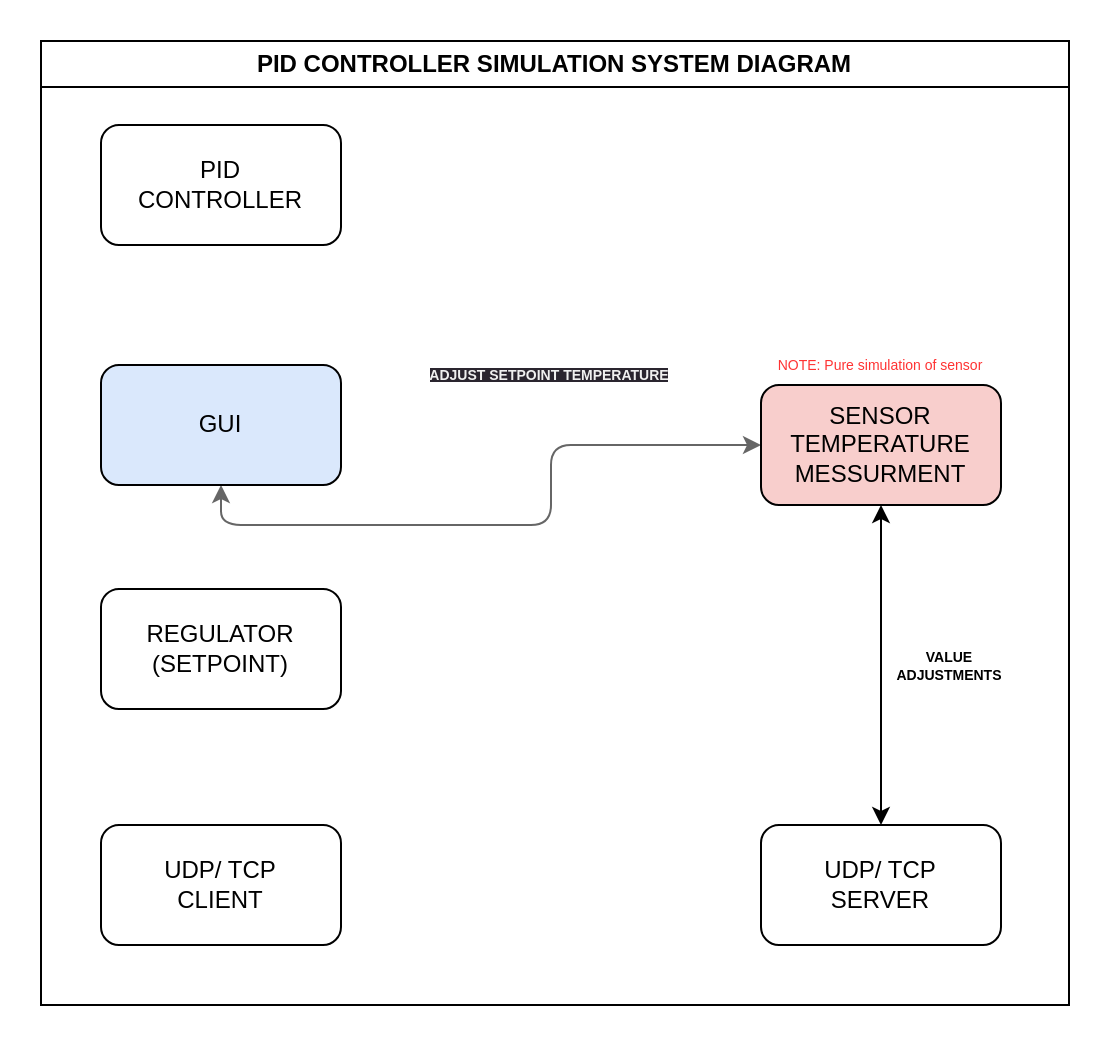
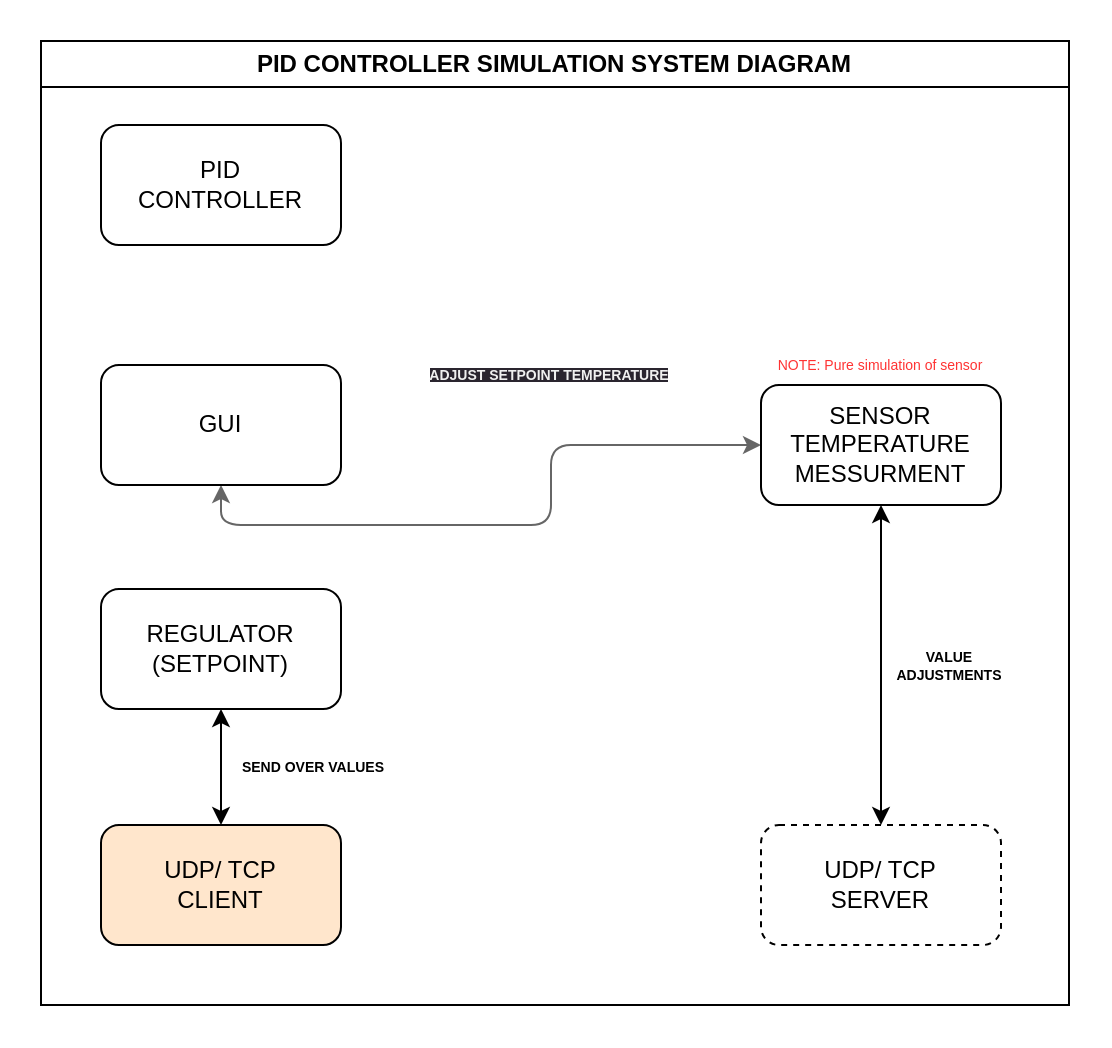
(221, 425) -> (221, 425)
(881, 445) -> (881, 445)
none -> (221, 767)
(221, 885) -> (221, 885)
(881, 885) -> (881, 885)
